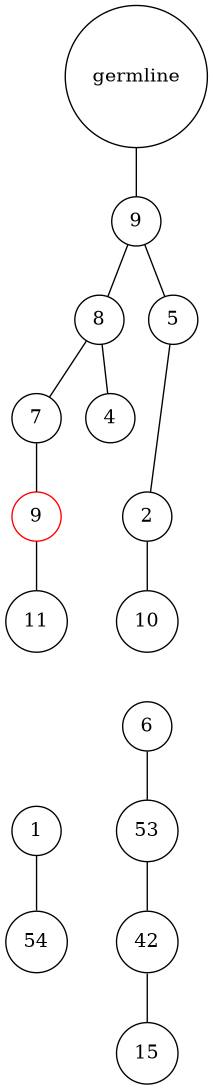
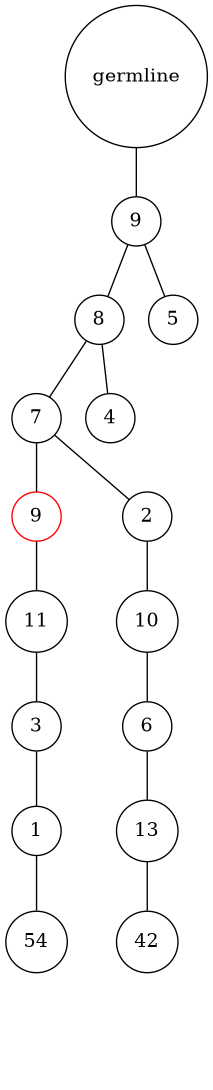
(160, 418) -> (92, 468)
none -> (147, 677)
none -> (37, 726)
(147, 831) -> (147, 831)
(147, 1053) -> none
